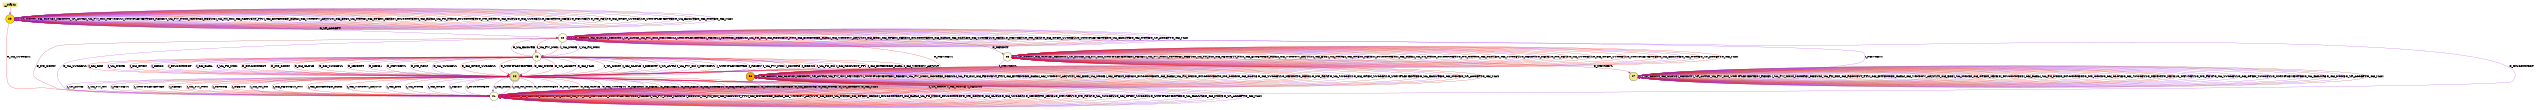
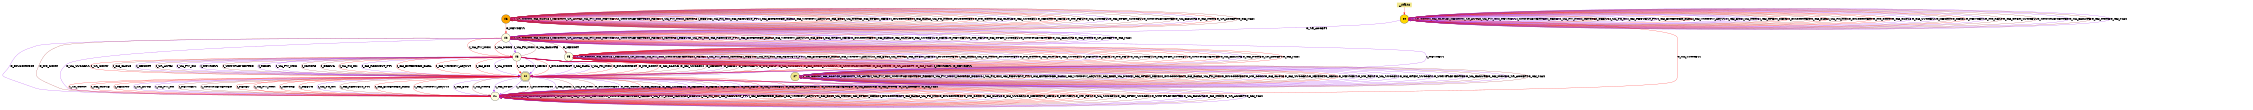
(1334, 41) -> (1284, 47)
(882, 75) -> (915, 68)
